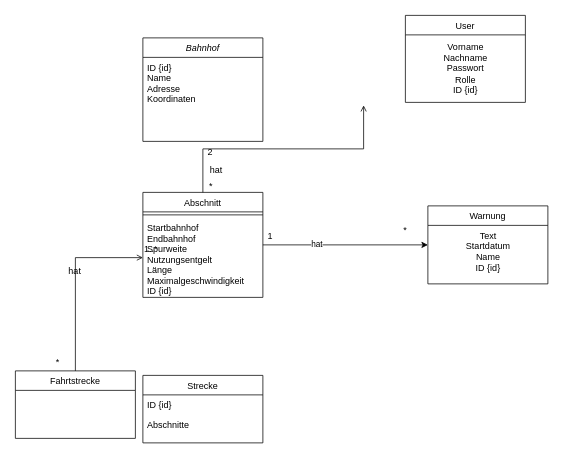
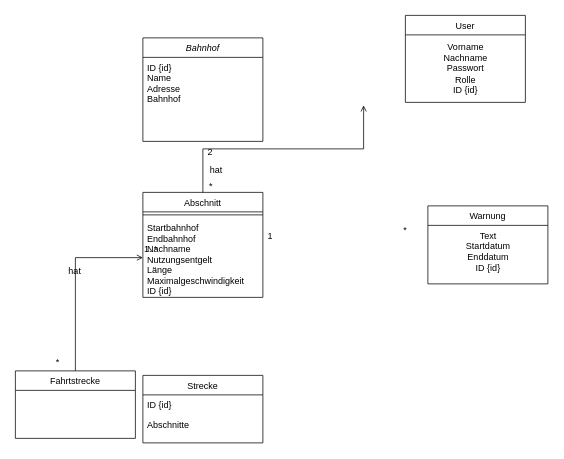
(162, 68) -> (162, 68)
(177, 228) -> (177, 228)
(316, 245) -> none
(488, 252) -> (488, 252)
